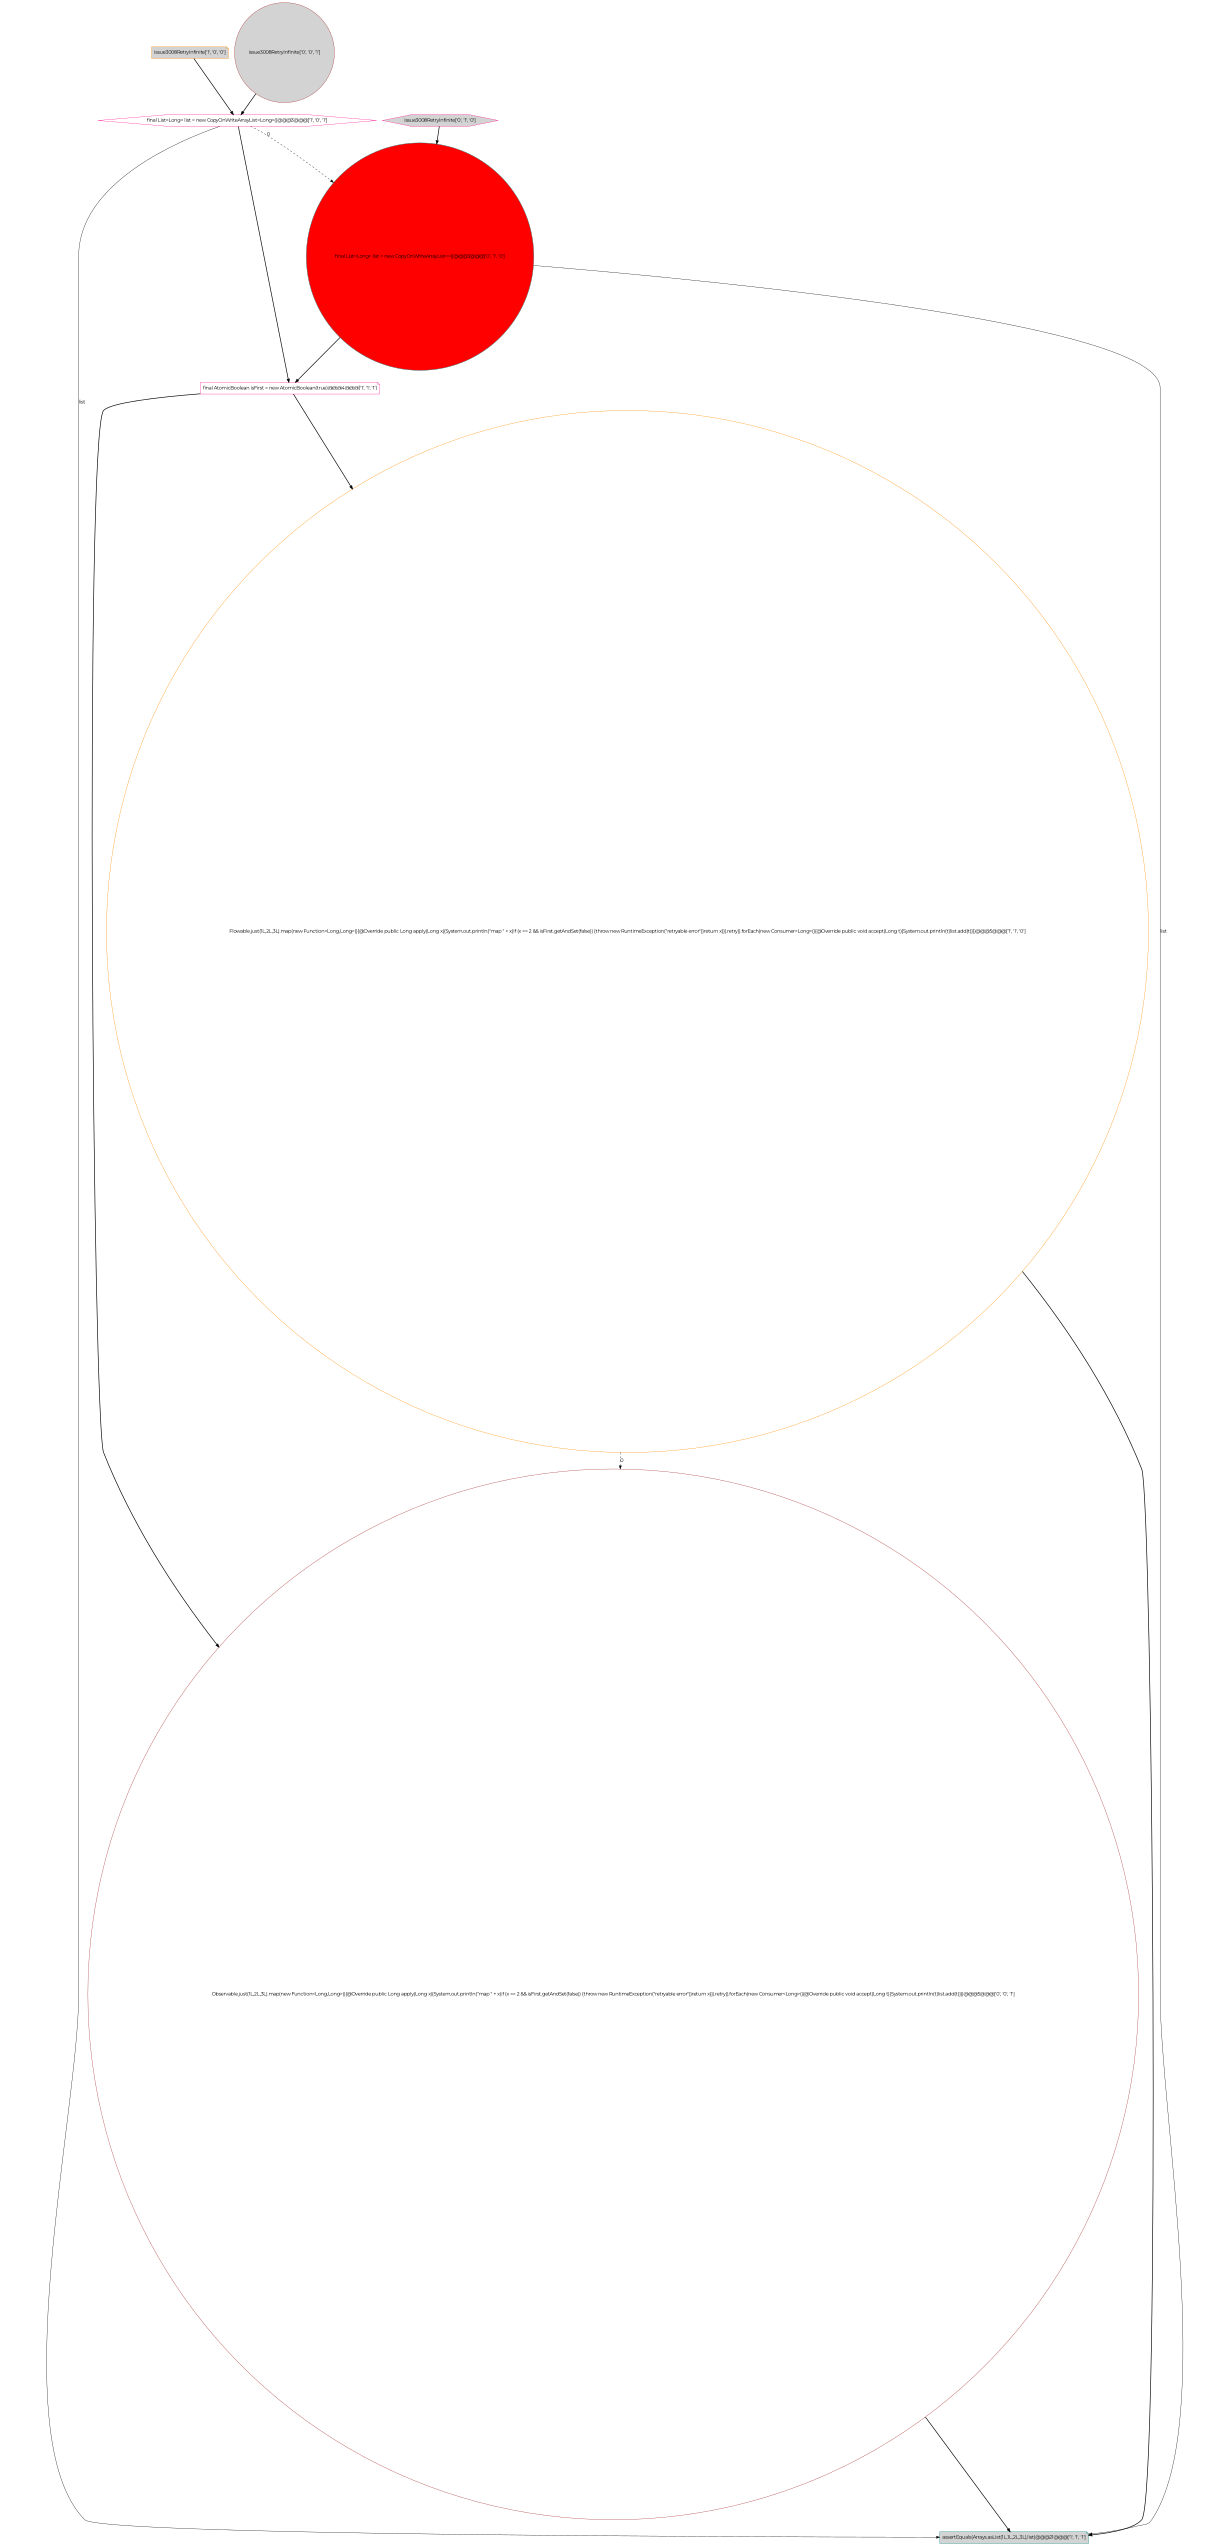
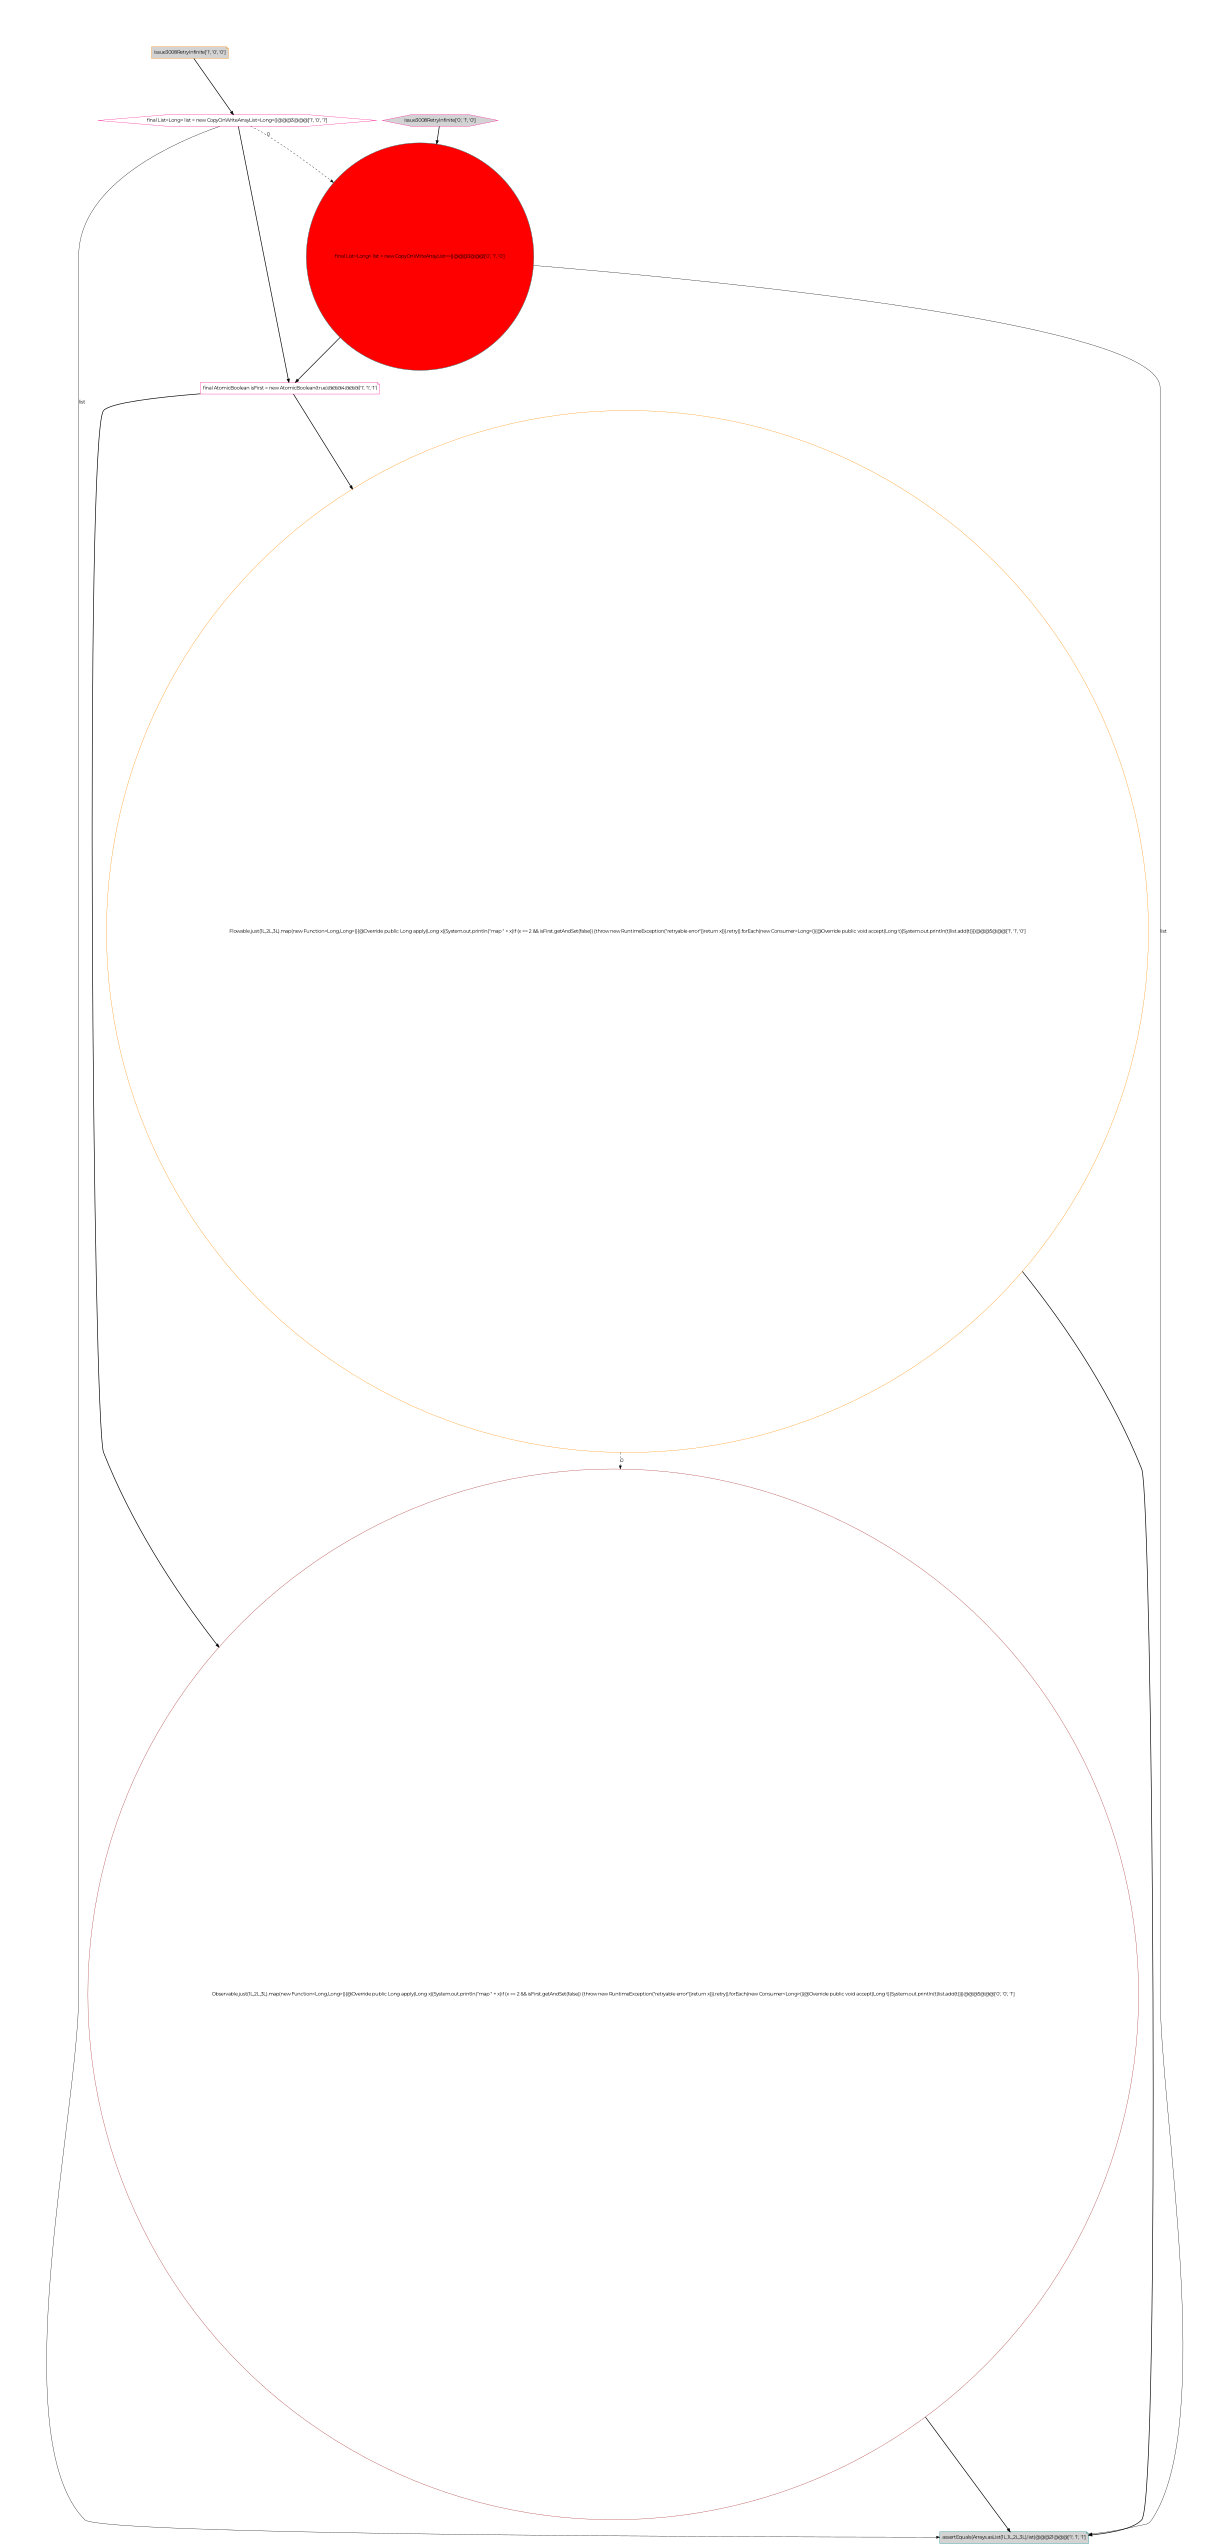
(284, 53) -> none
